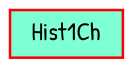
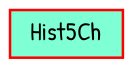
(66, 34) -> (66, 34)
